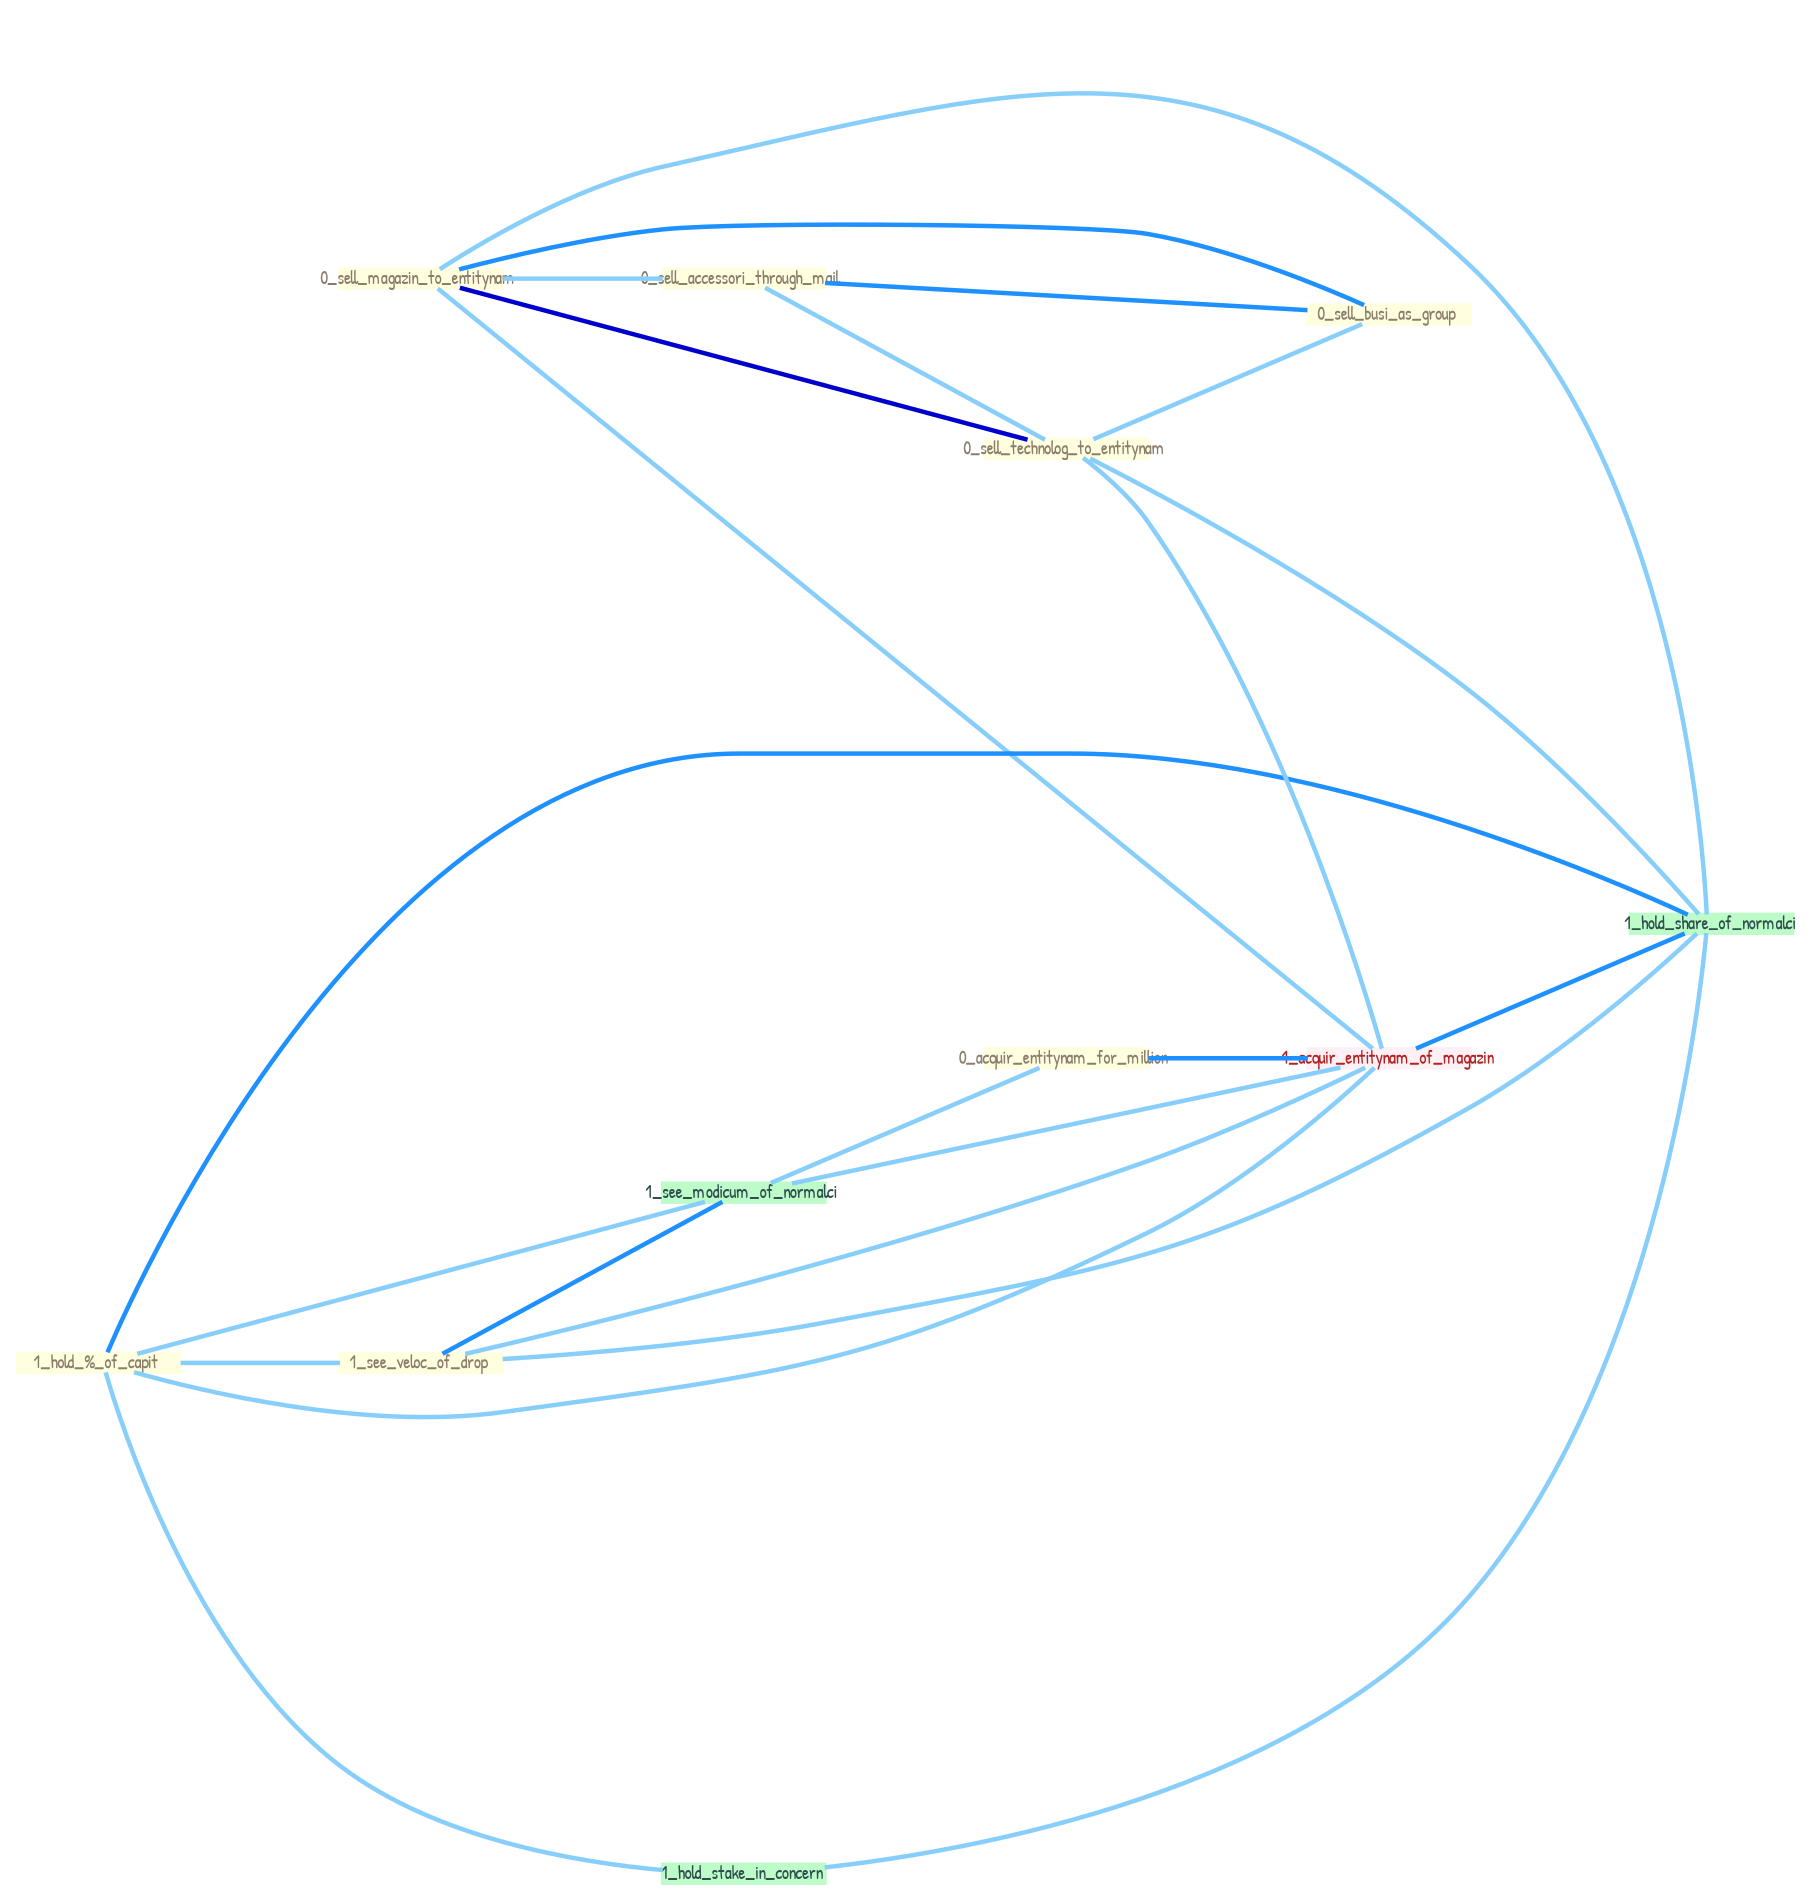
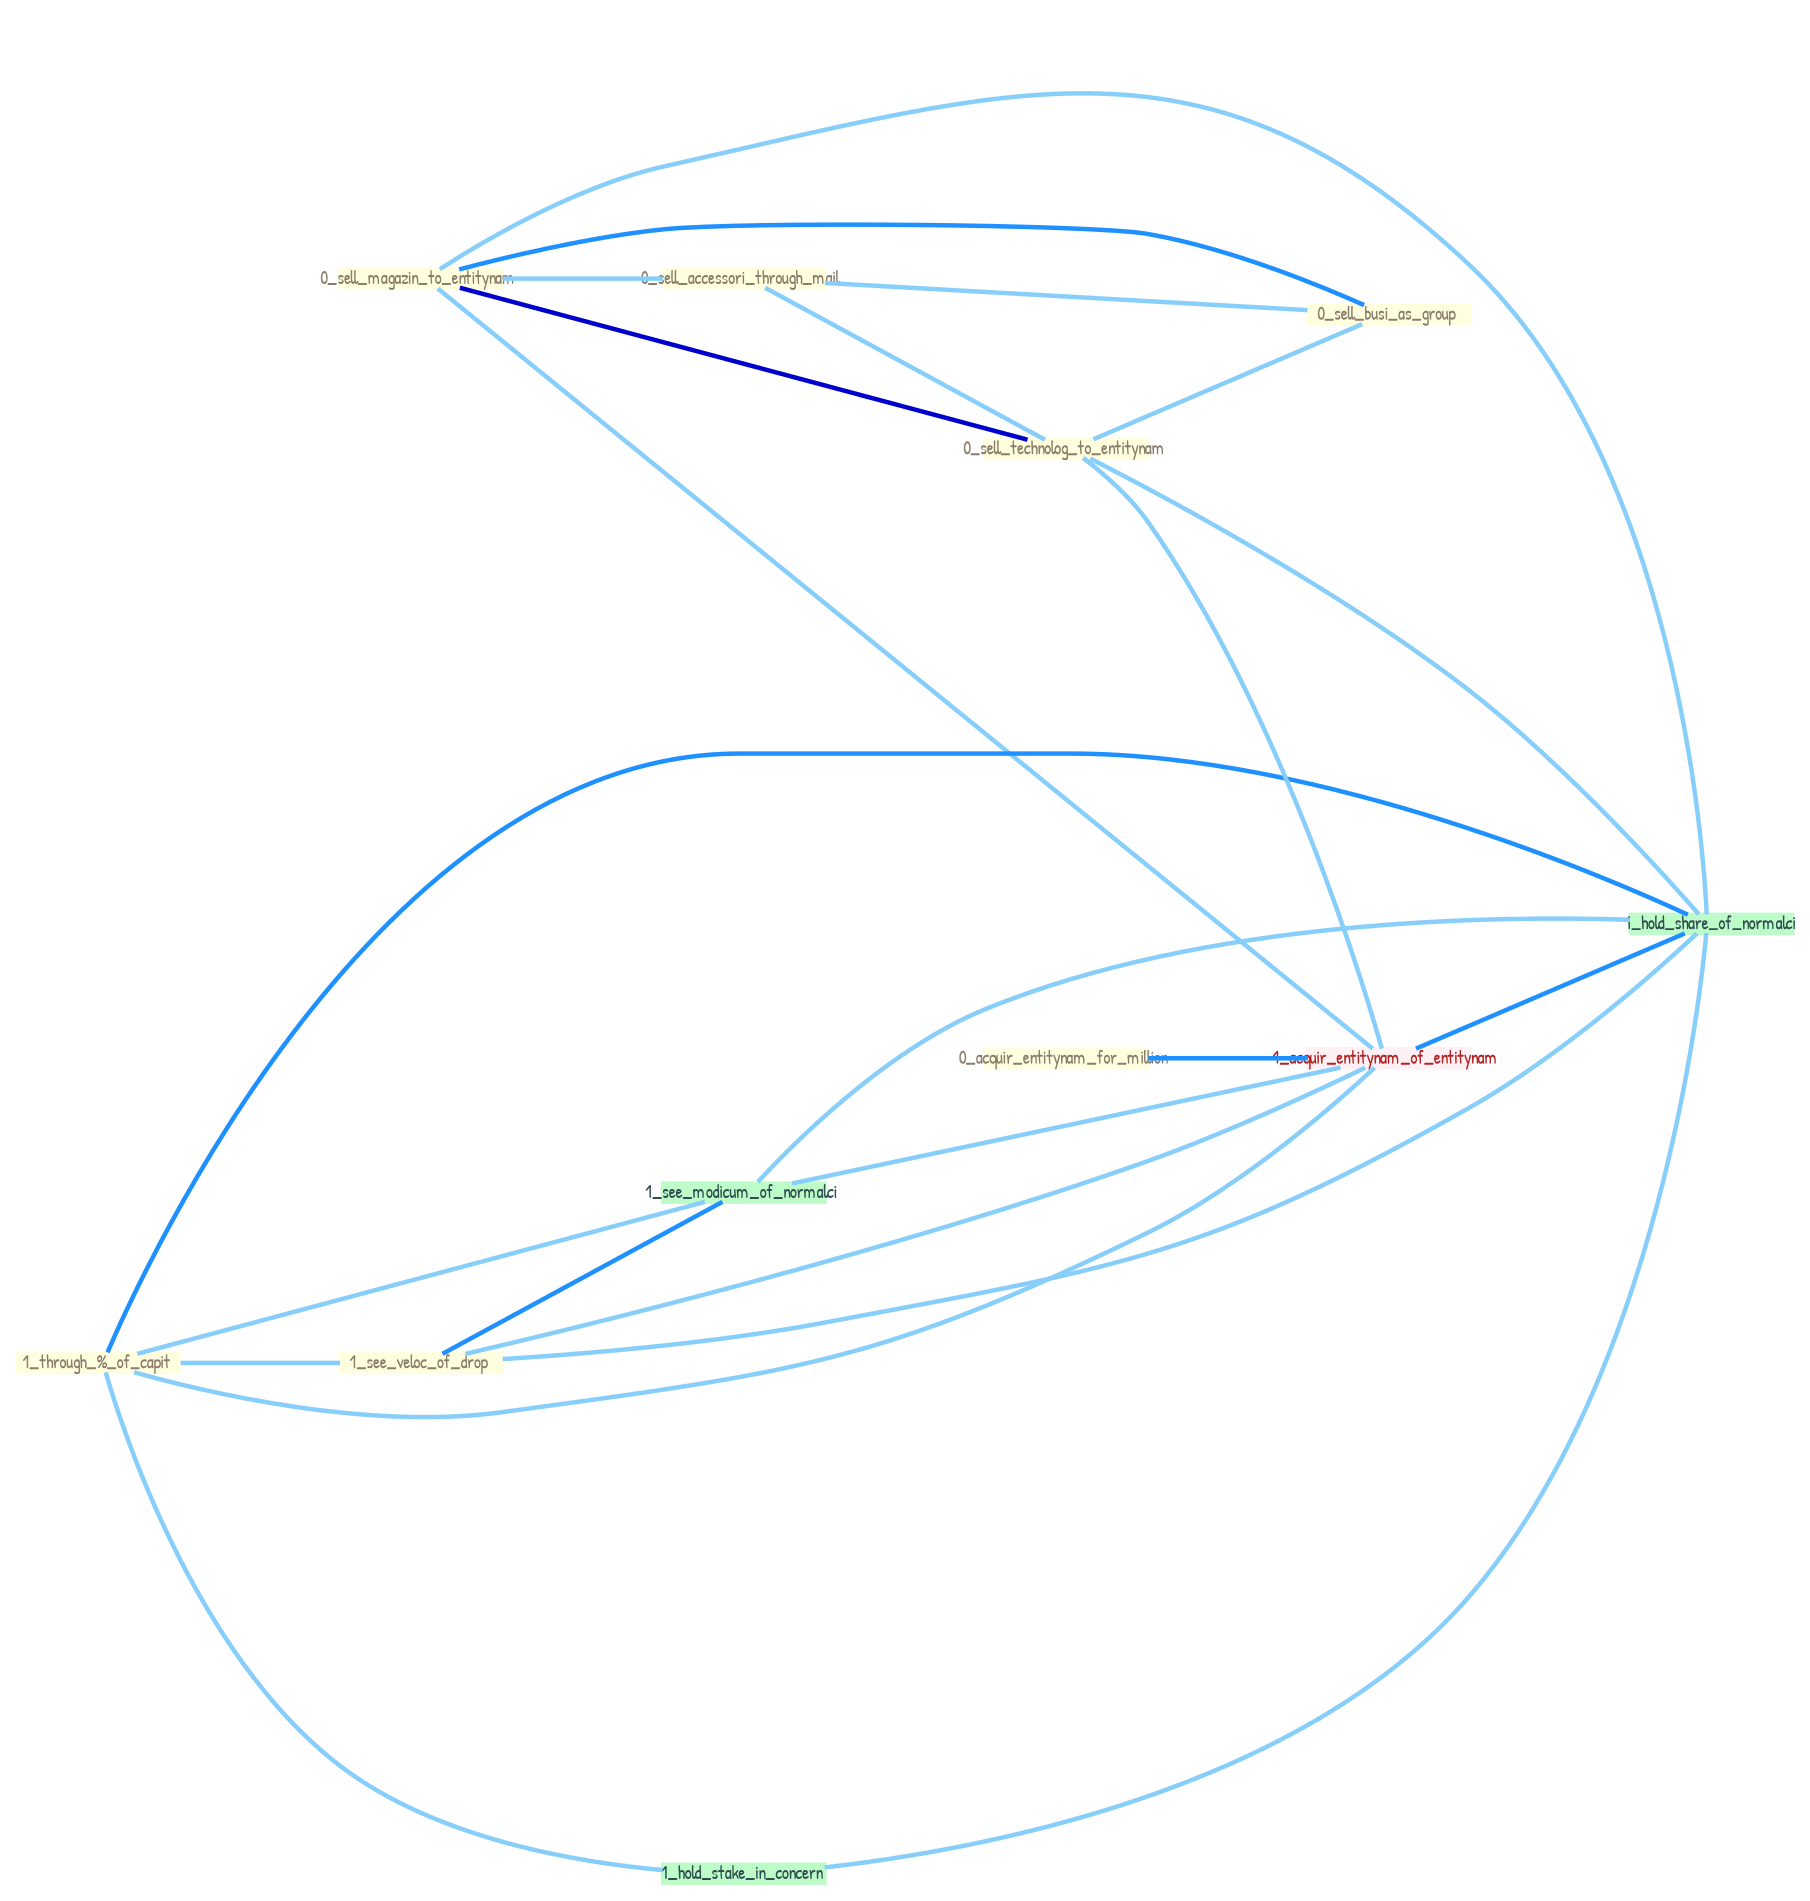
(1066, 297) -> (1066, 297)
(1389, 1058) -> (1389, 1058)
(905, 1125) -> (1161, 956)
(99, 1363) -> (99, 1363)
